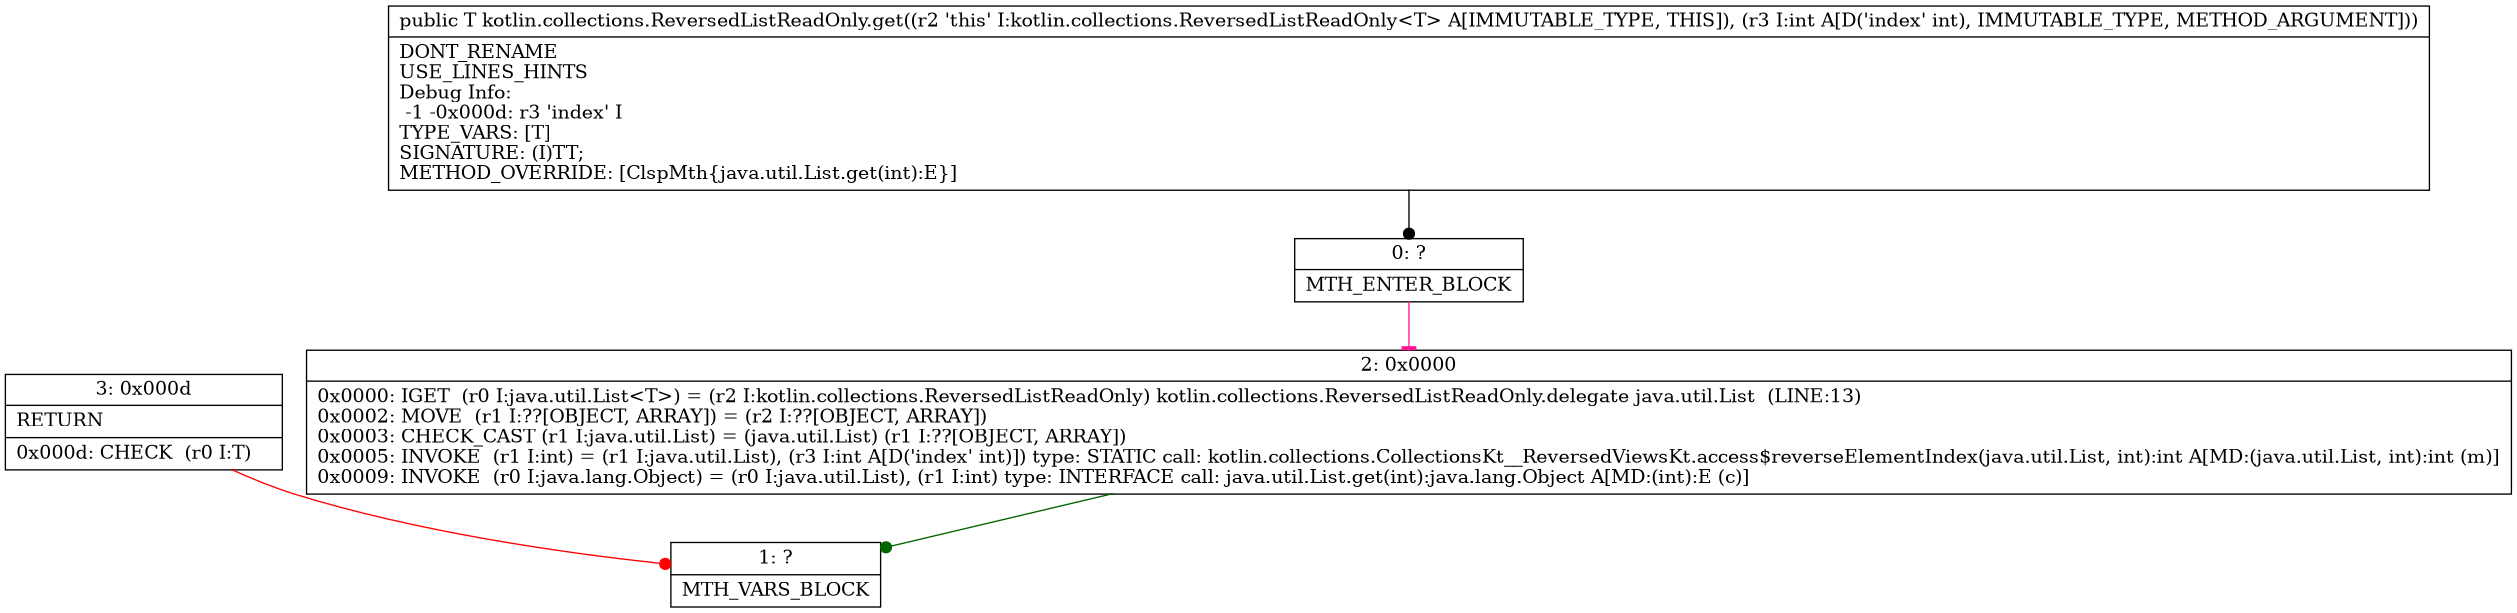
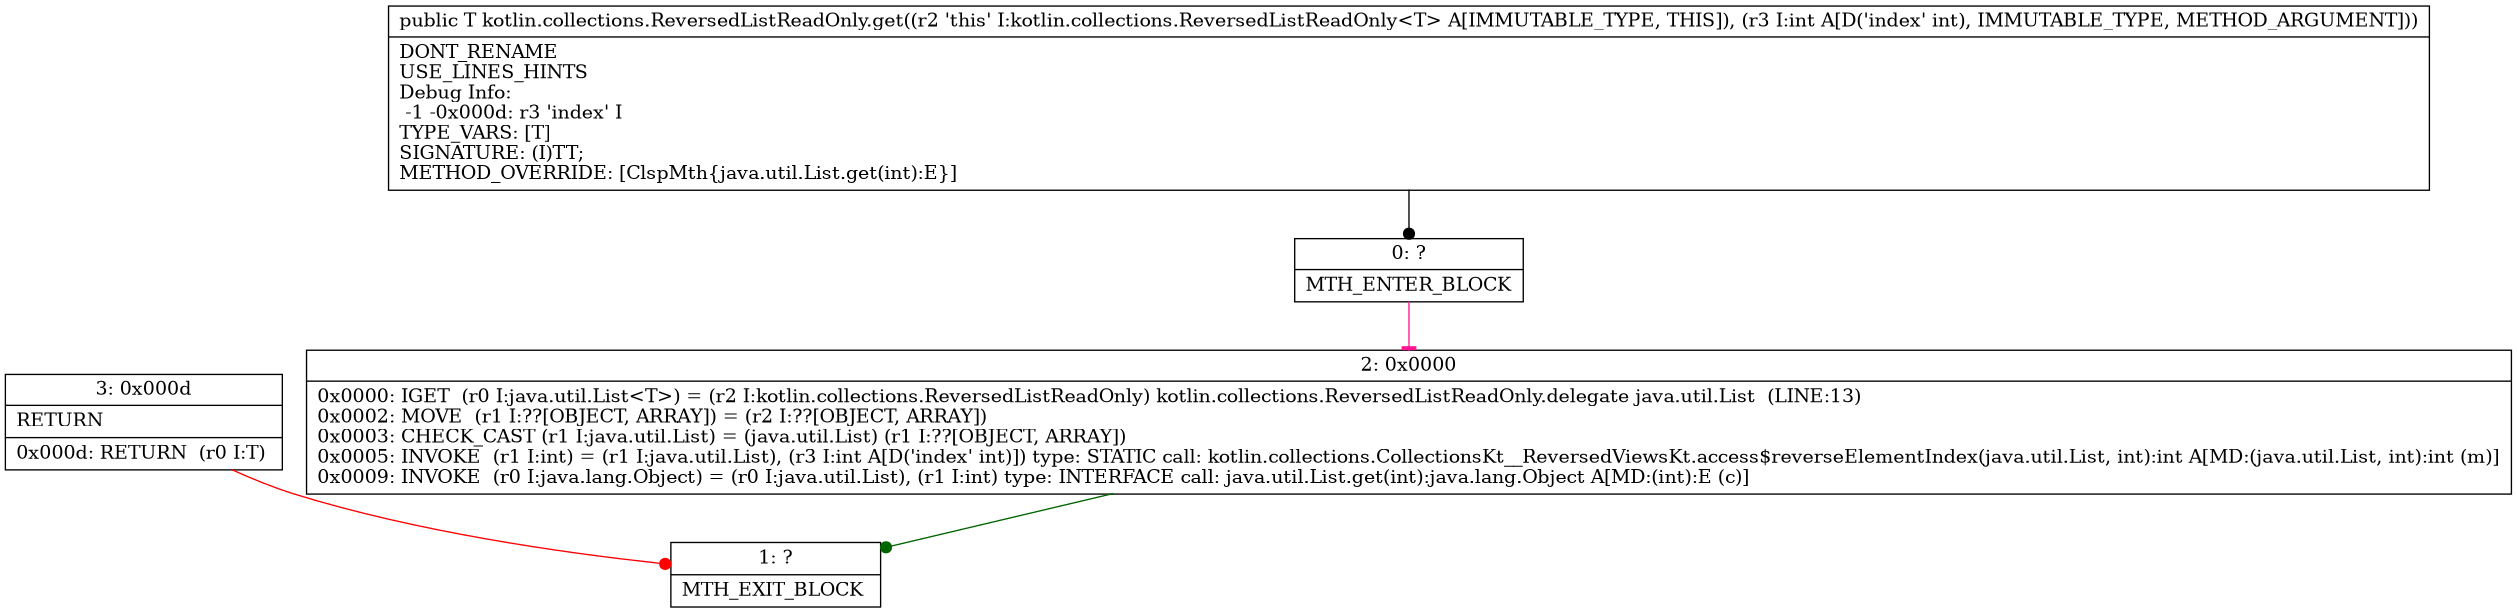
(137, 453) -> (144, 453)
(776, 590) -> (773, 590)
